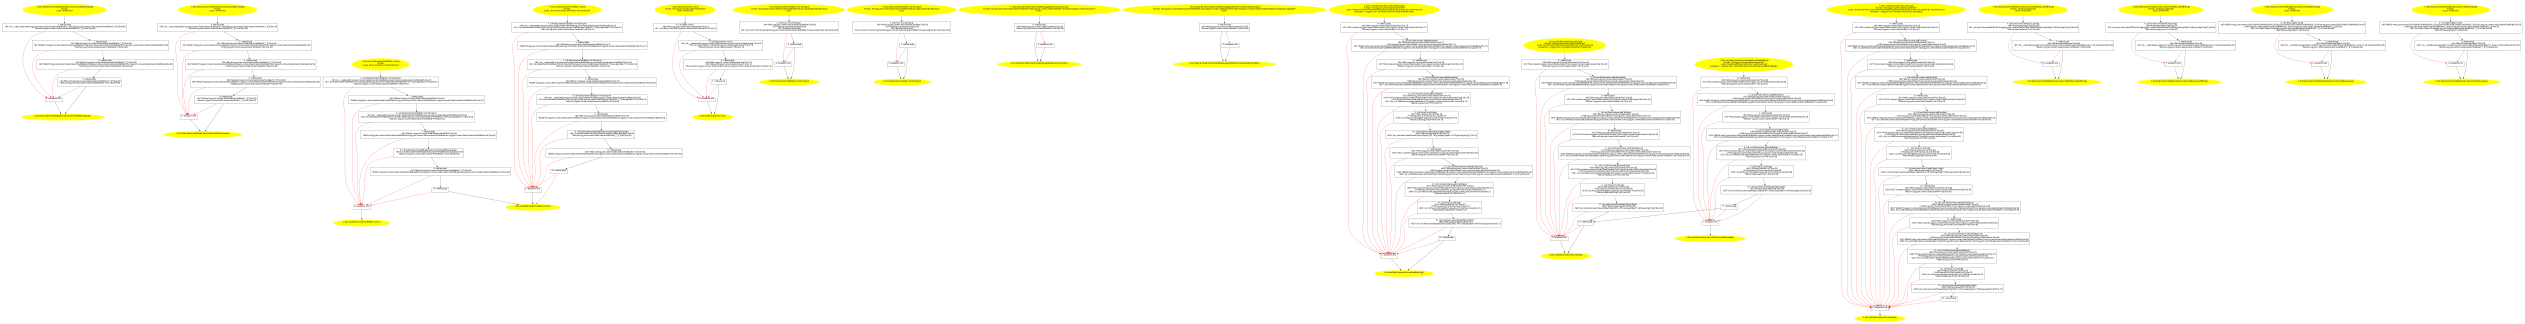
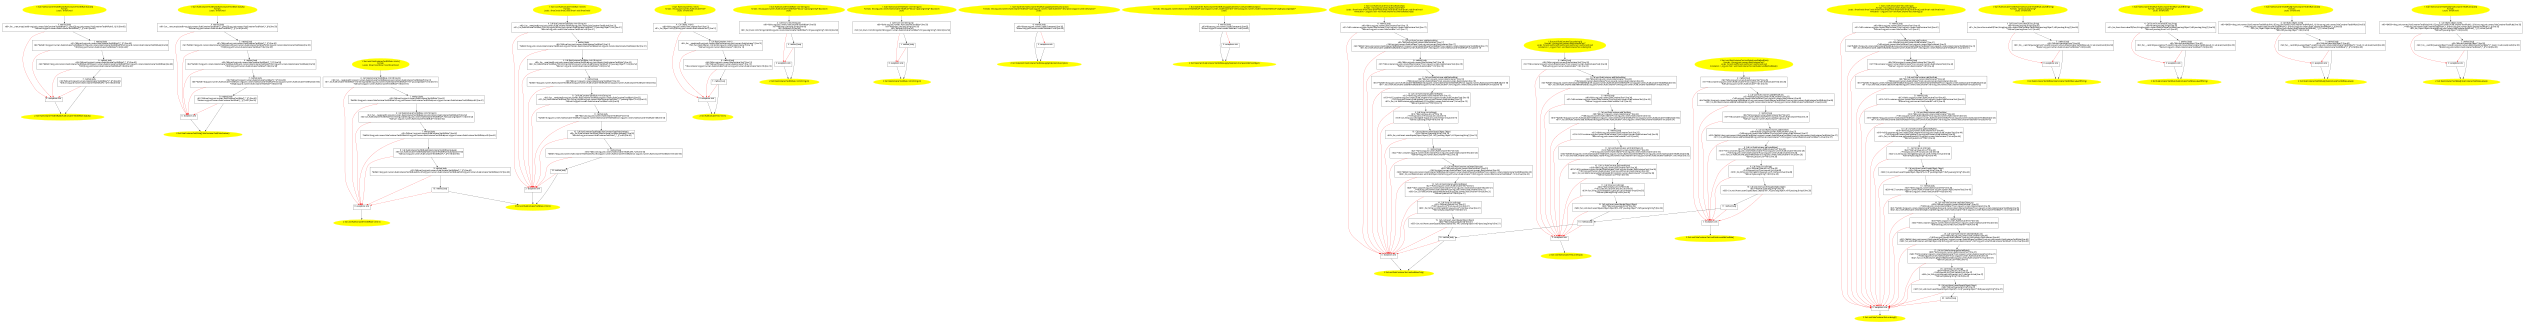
(548, 189) -> (548, 189)
(1576, 238) -> (1517, 231)
